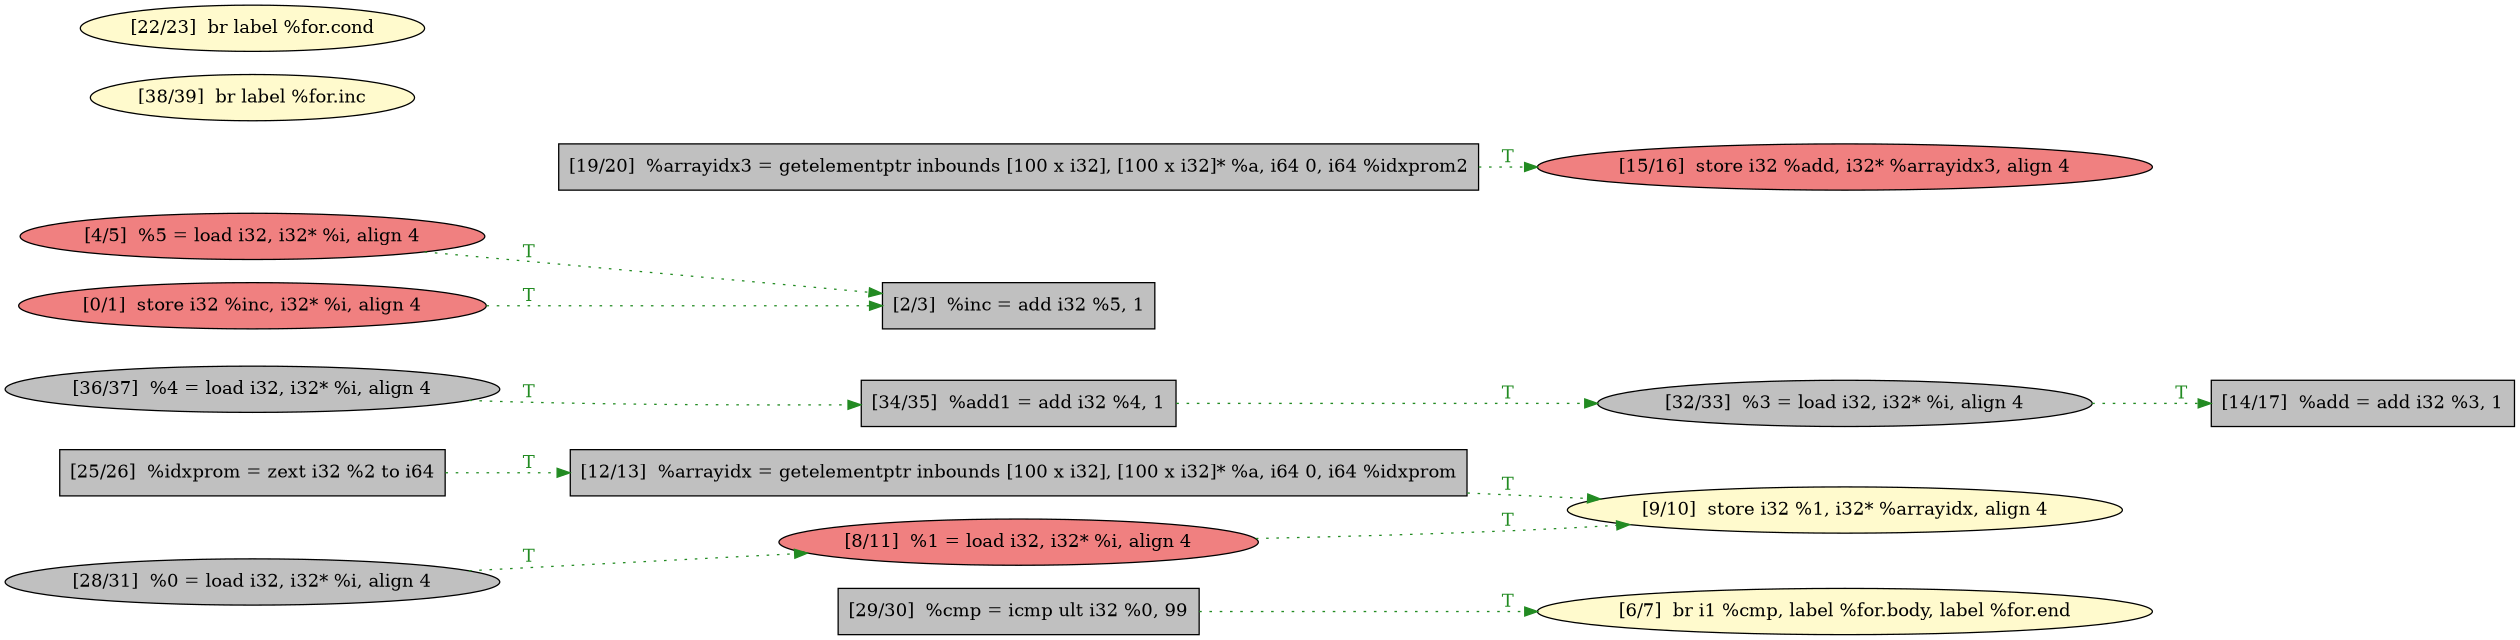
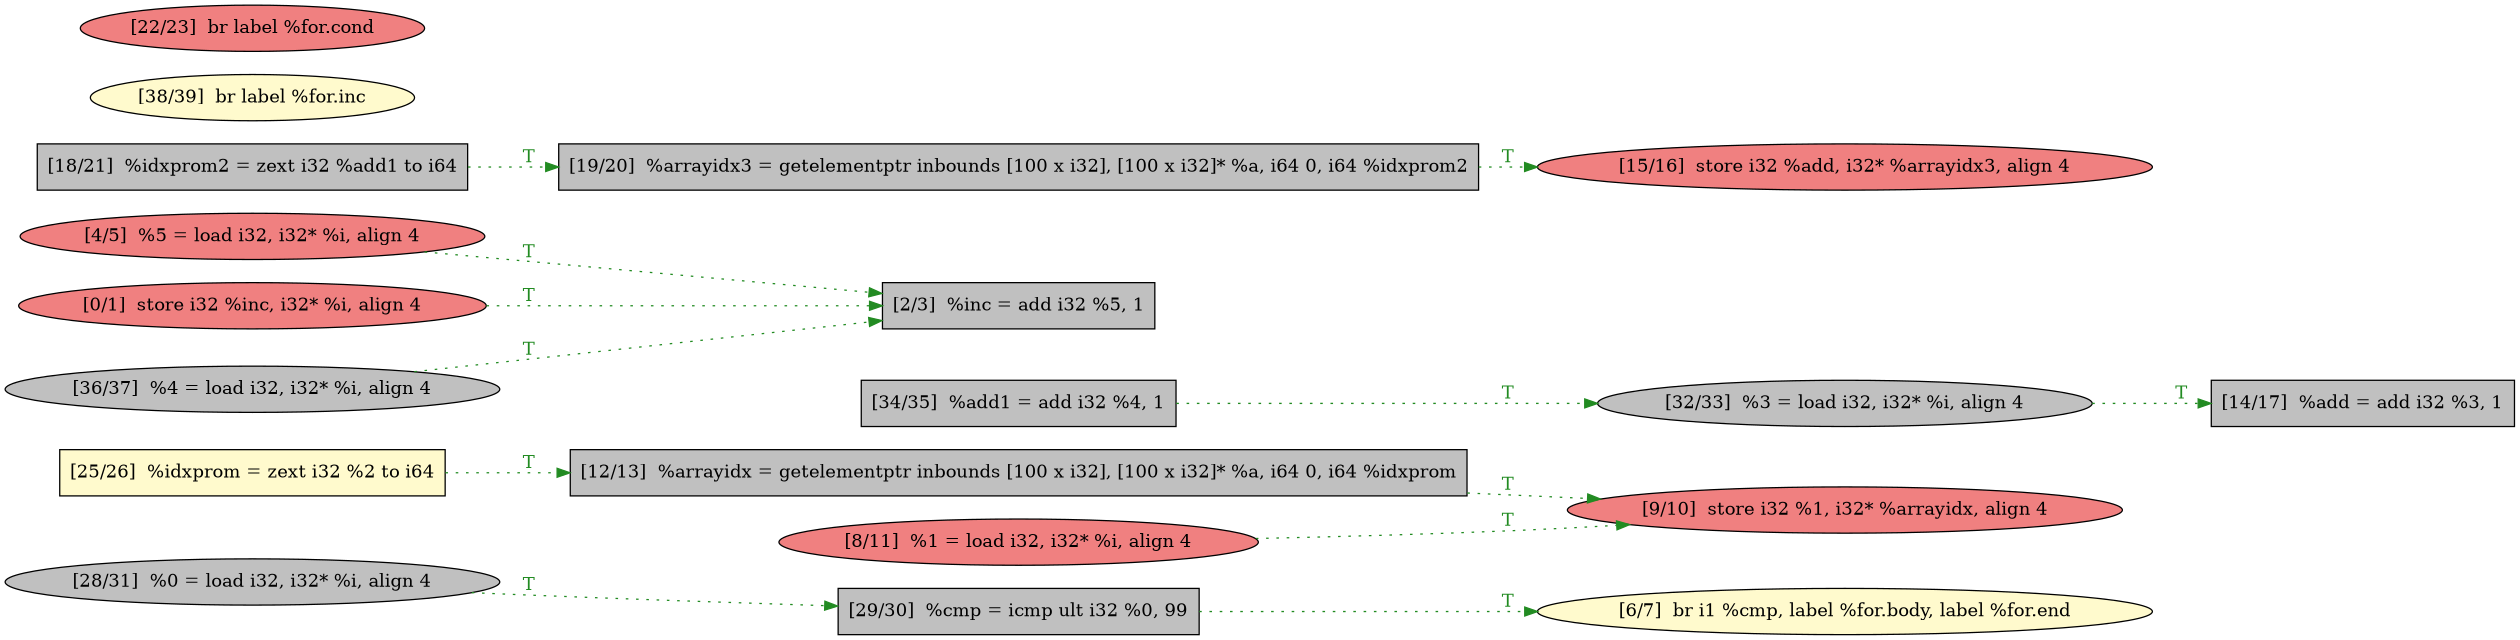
(252, 28) -> (252, 28)
none -> (252, 167)
(658, 404) -> (642, 347)
(252, 473) -> (252, 473)
(1845, 510) -> (1845, 510)
(632, 562) -> (648, 600)
